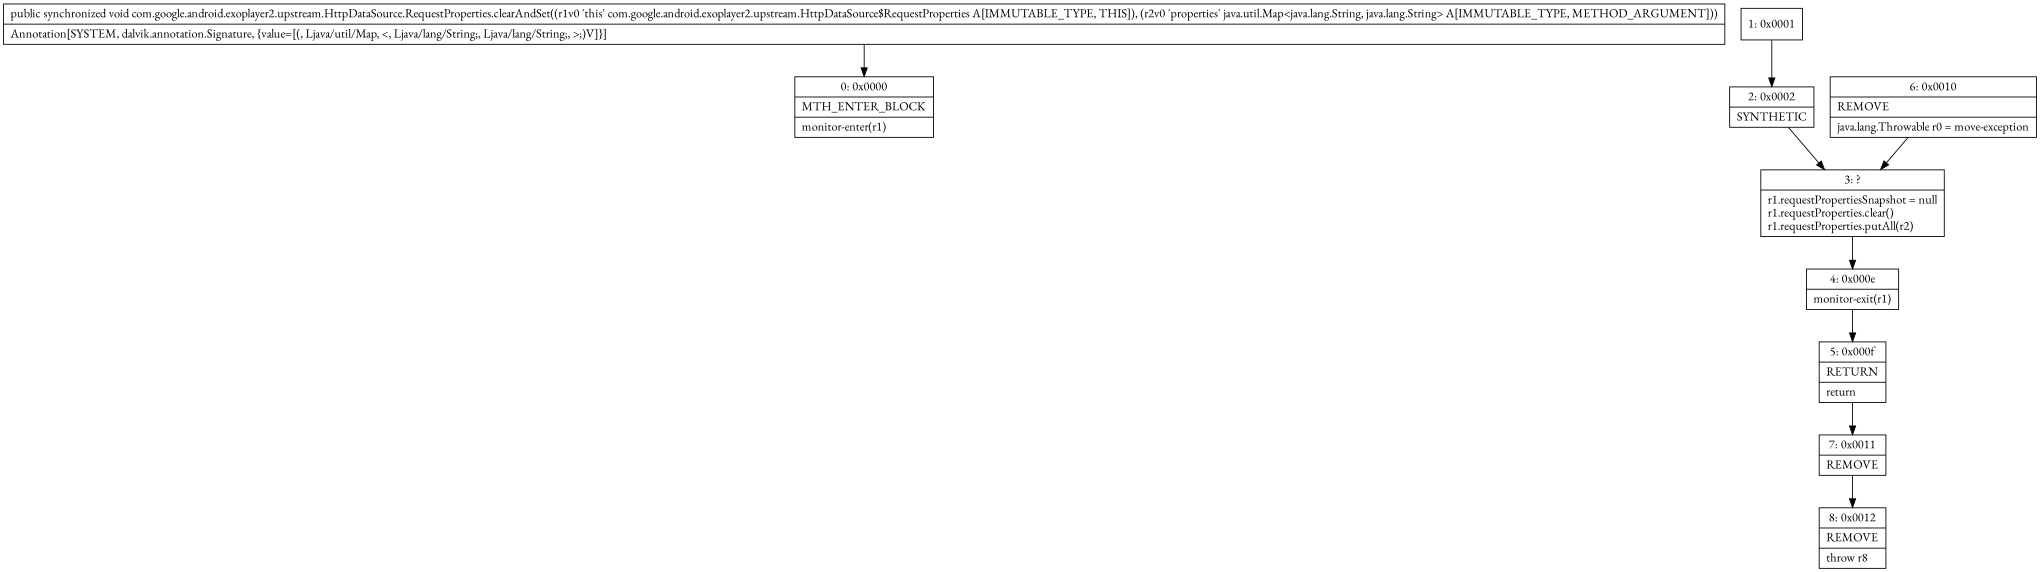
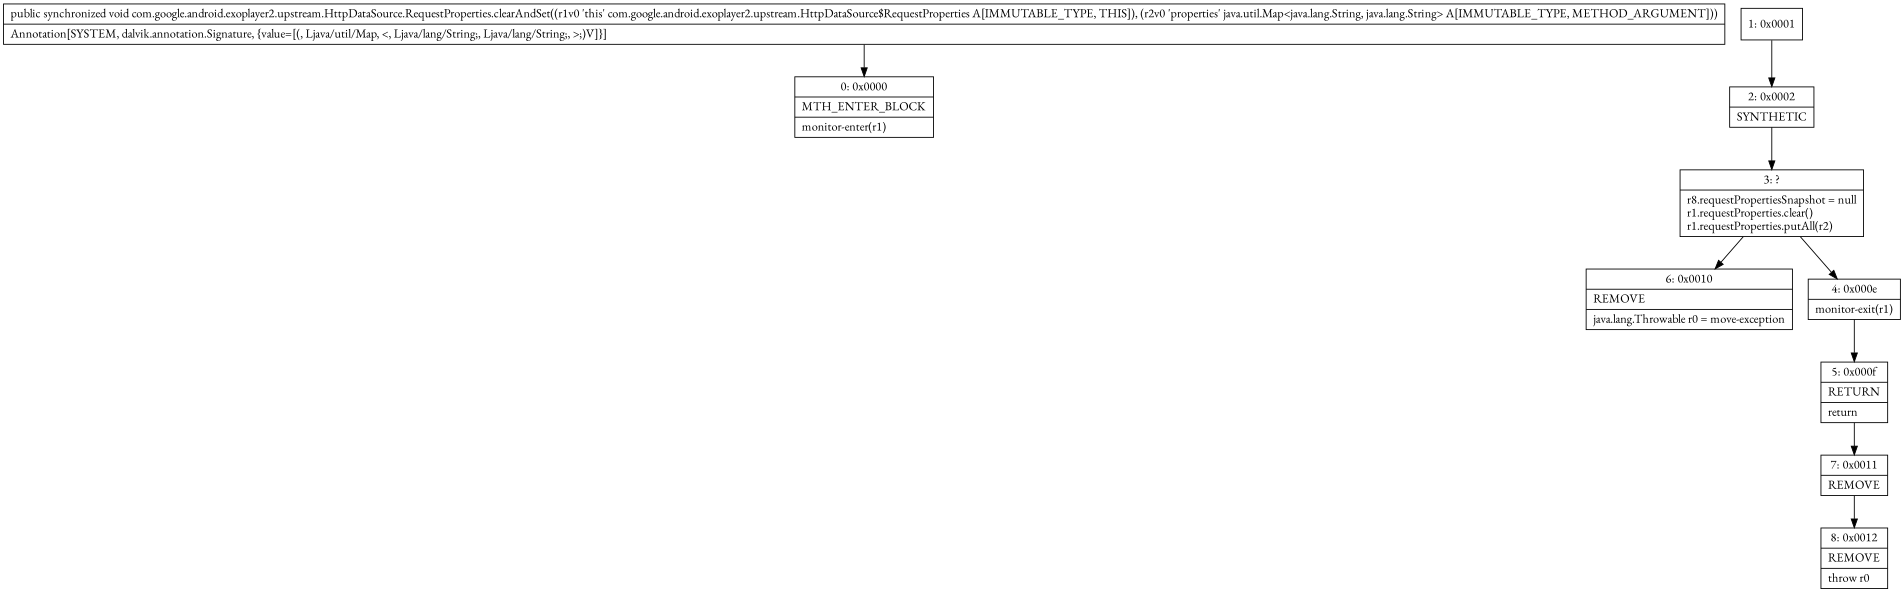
(1897, 150) -> (1732, 249)
(1853, 200) -> (1772, 200)
(1847, 558) -> (1849, 578)
